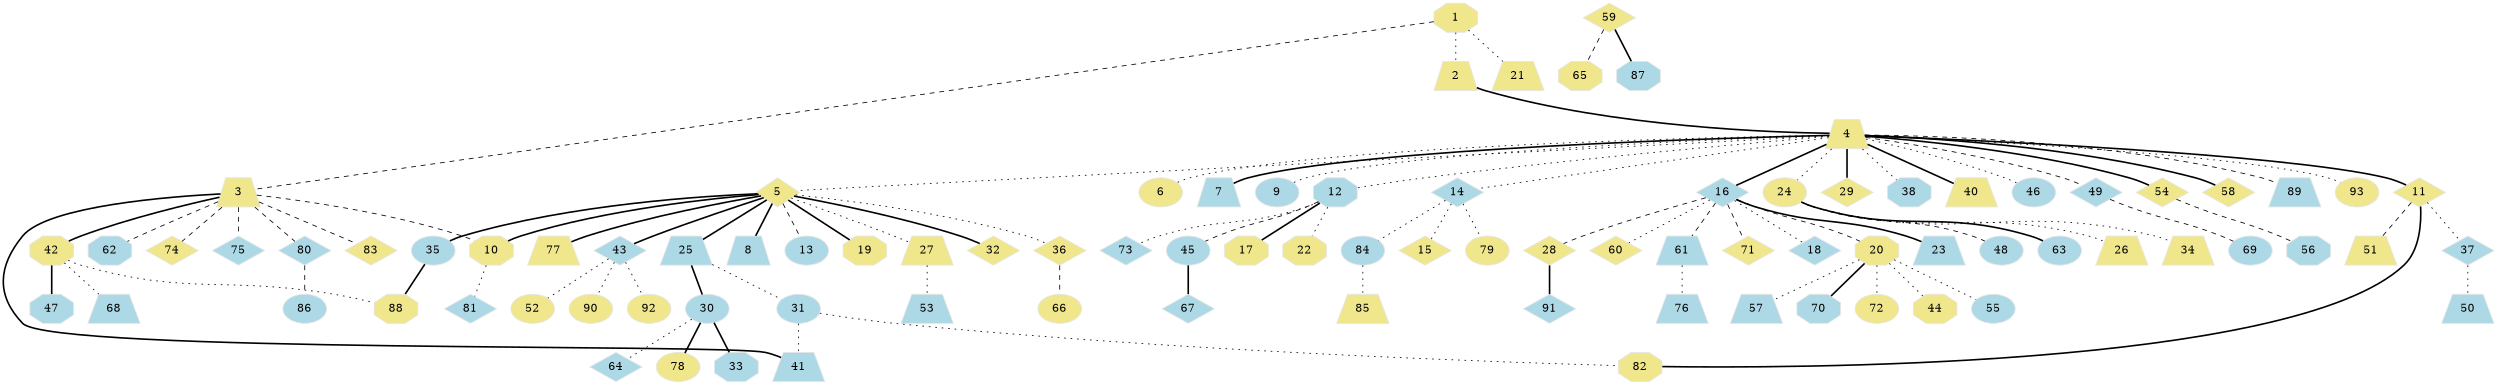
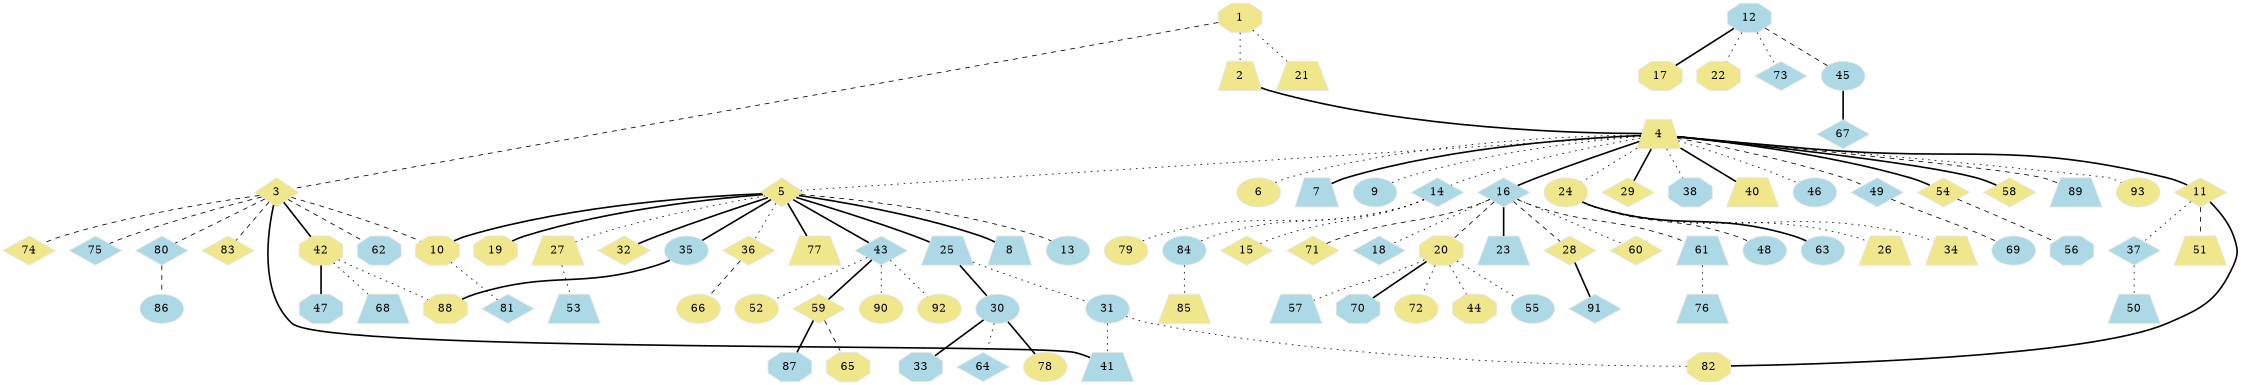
(1593, 159) -> none
(238, 192) -> (277, 192)
none -> (850, 280)
